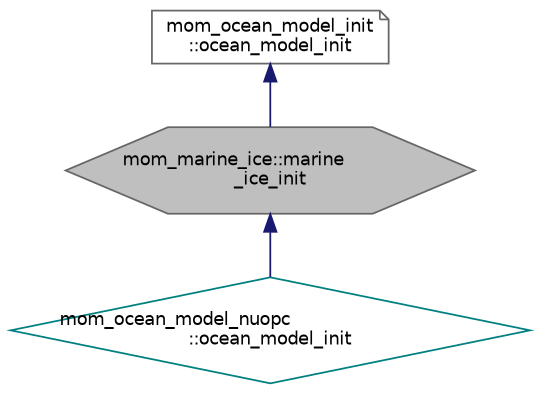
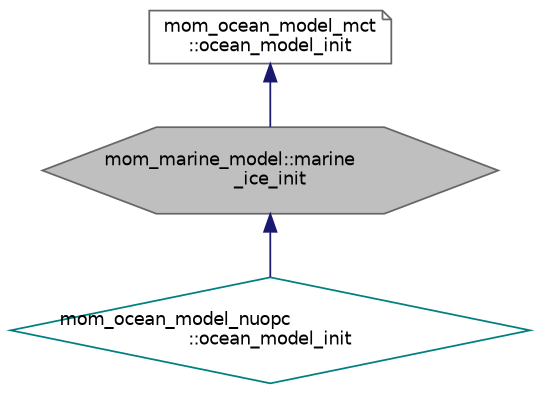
(270, 37) -> (270, 37)
(270, 170) -> (270, 170)
